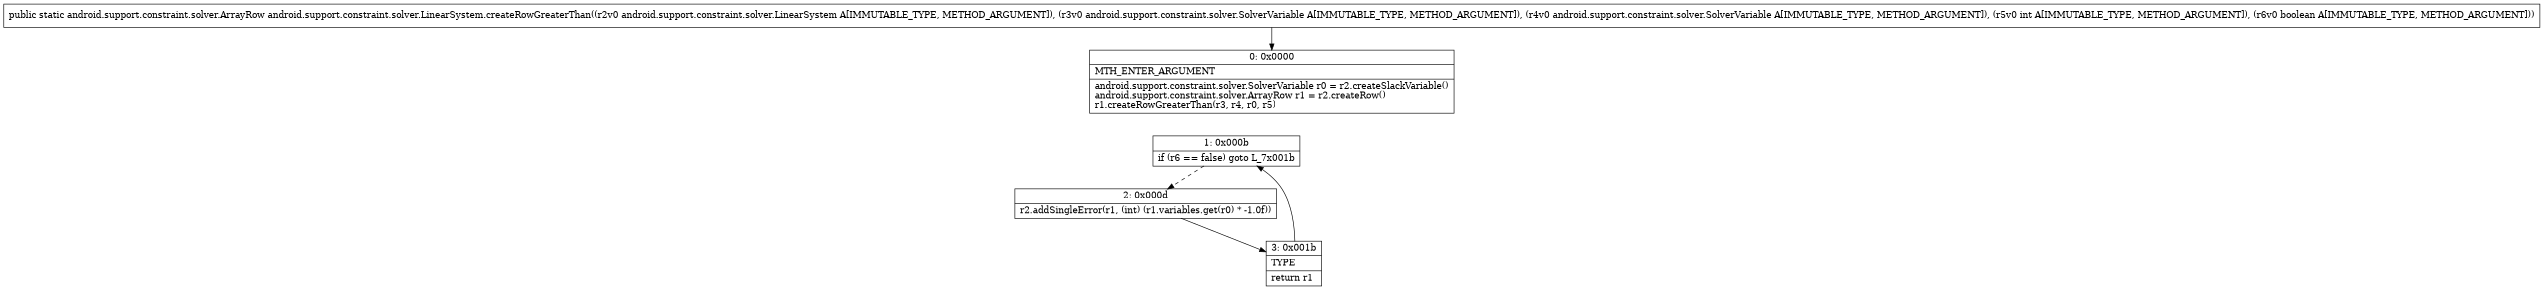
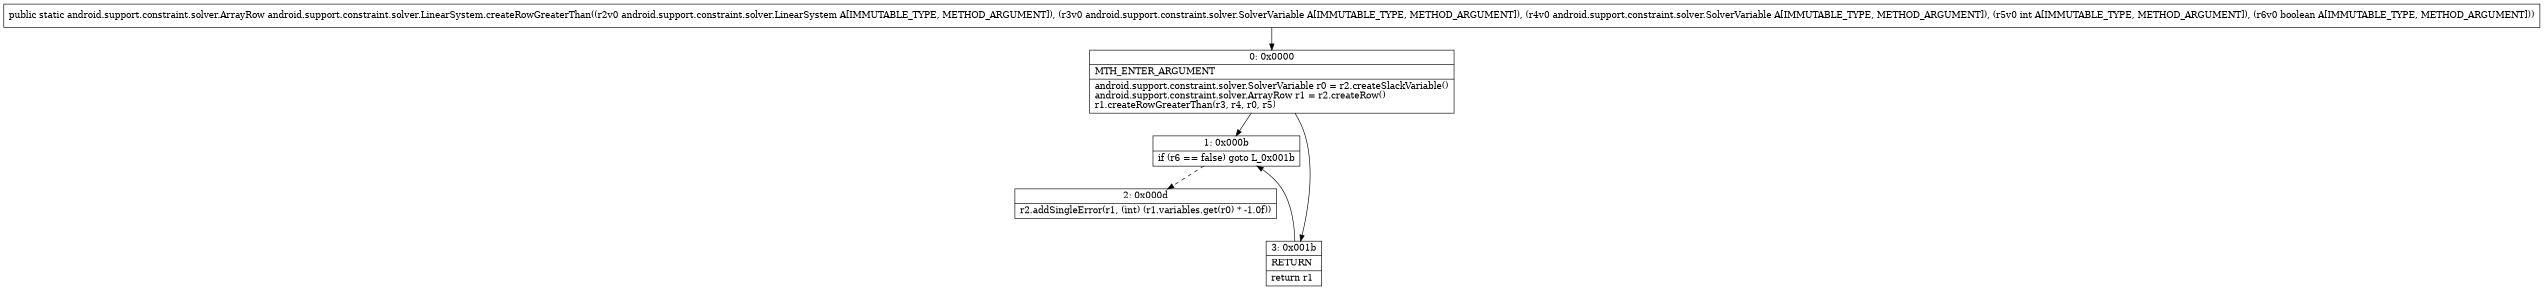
none -> (1245, 122)
(1226, 158) -> (1226, 158)
(1220, 234) -> (1310, 173)
(1283, 263) -> (1292, 263)
